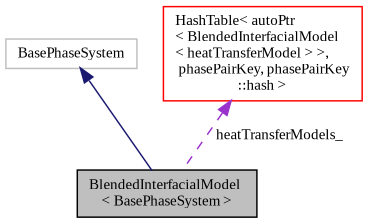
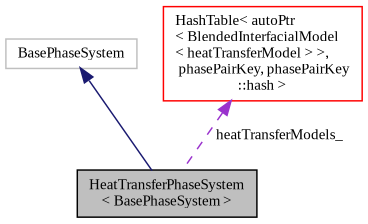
(167, 194) -> (167, 194)
